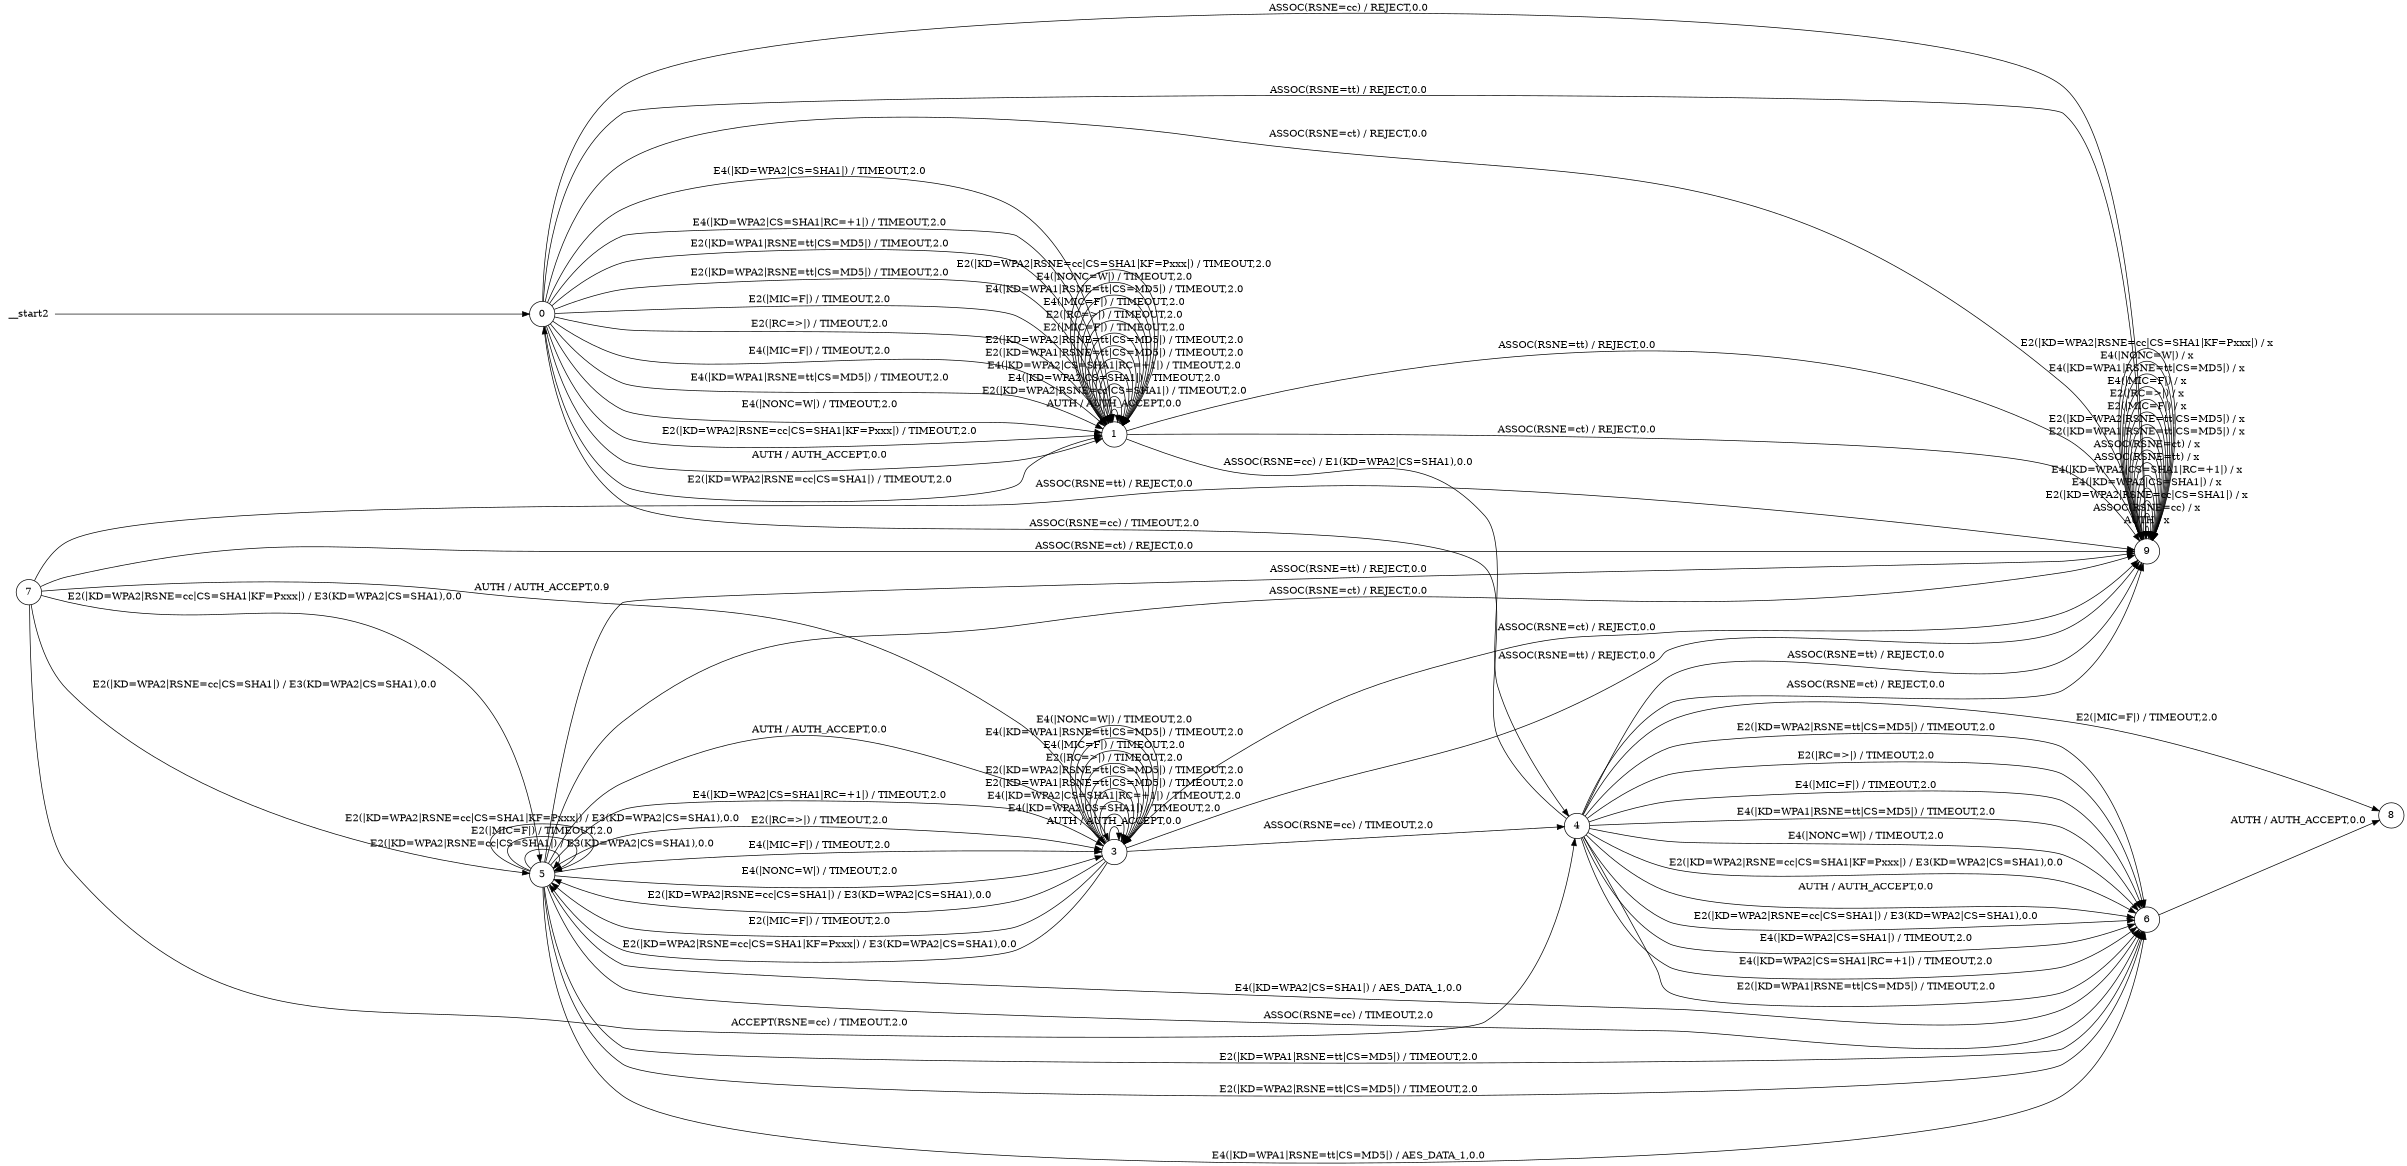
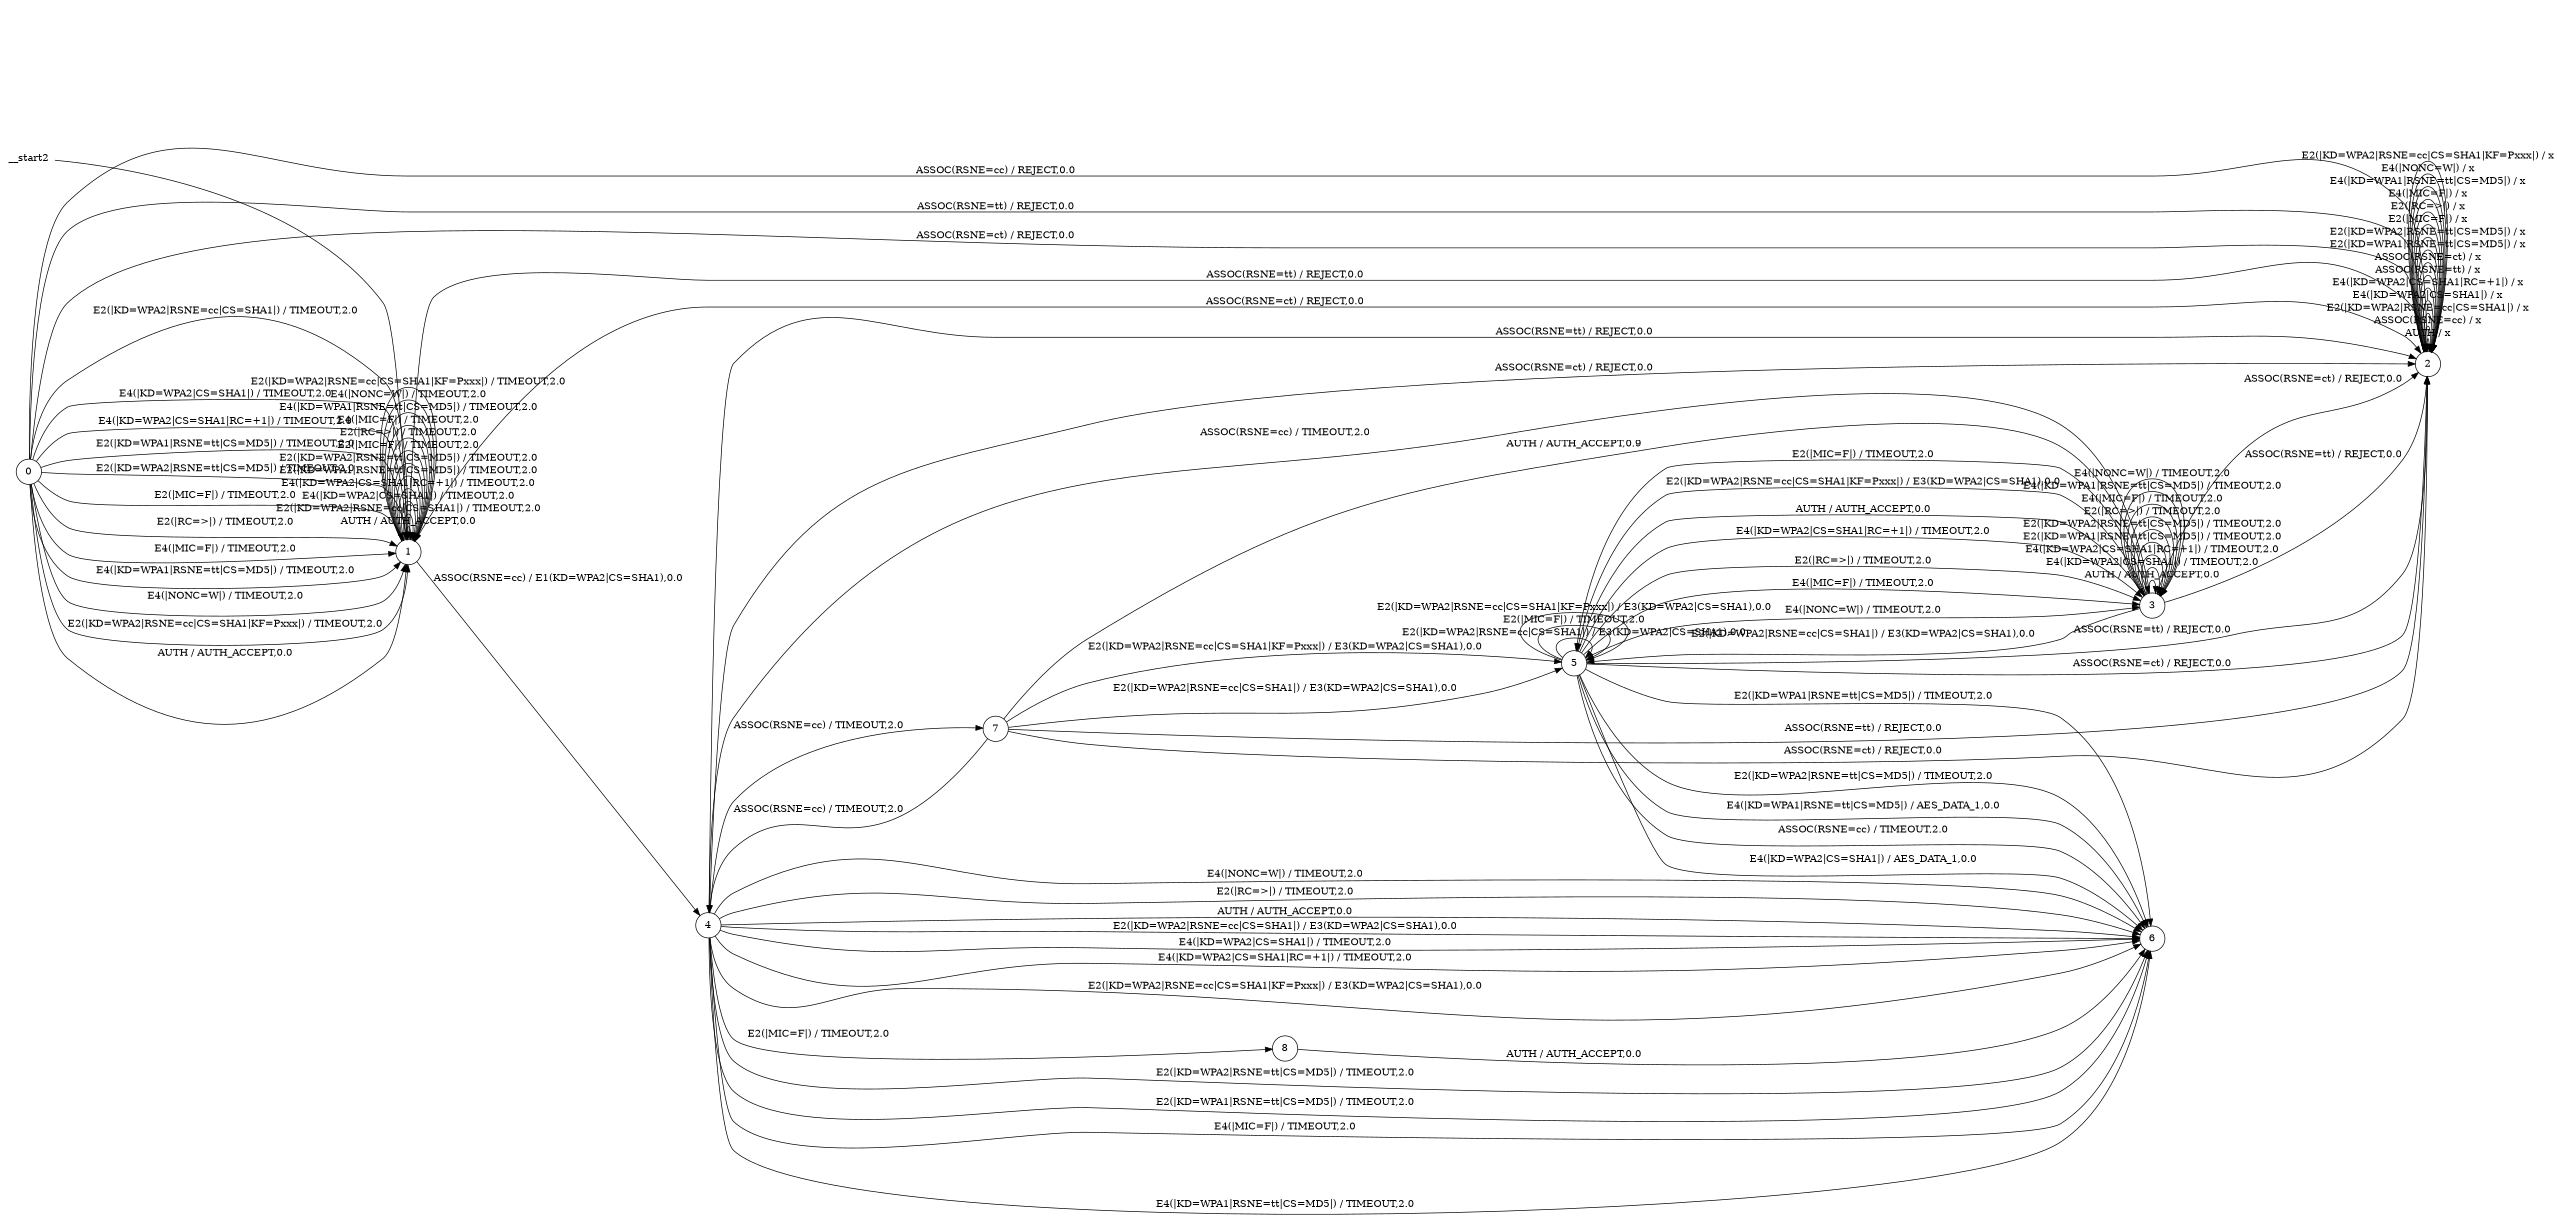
(289, 314) -> (334, 255)
(1100, 530) -> (793, 760)
(2147, 551) -> (2428, 364)
(2266, 869) -> (1736, 1064)
(820, 1023) -> (819, 809)
